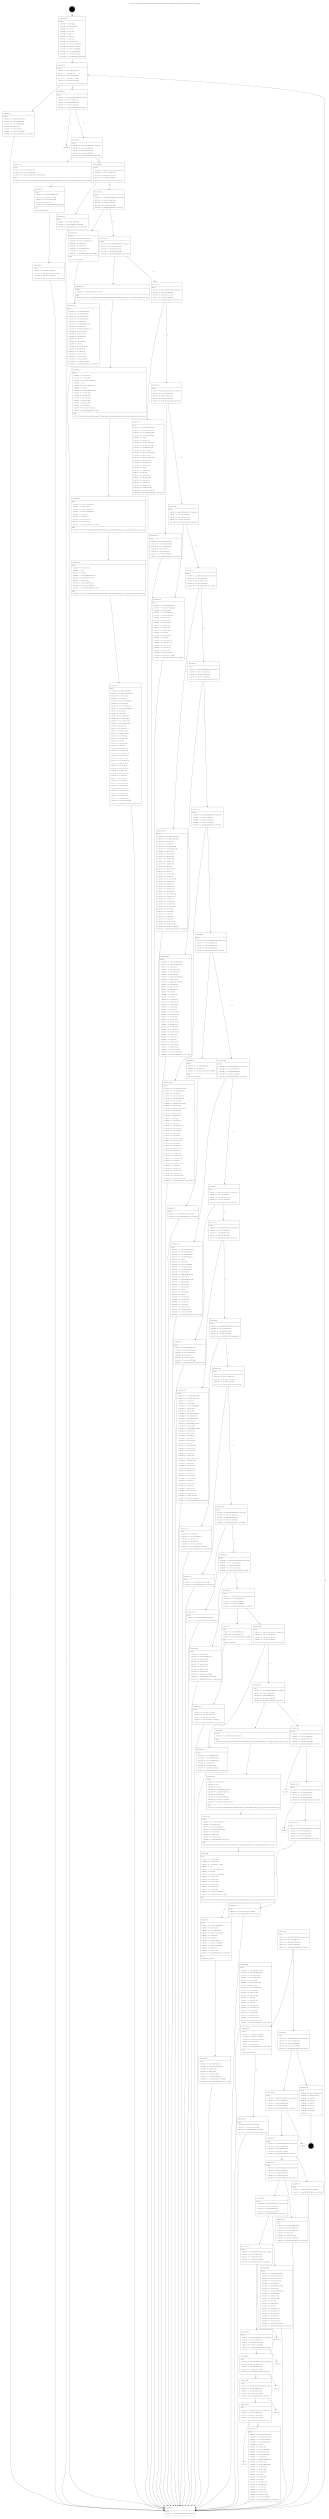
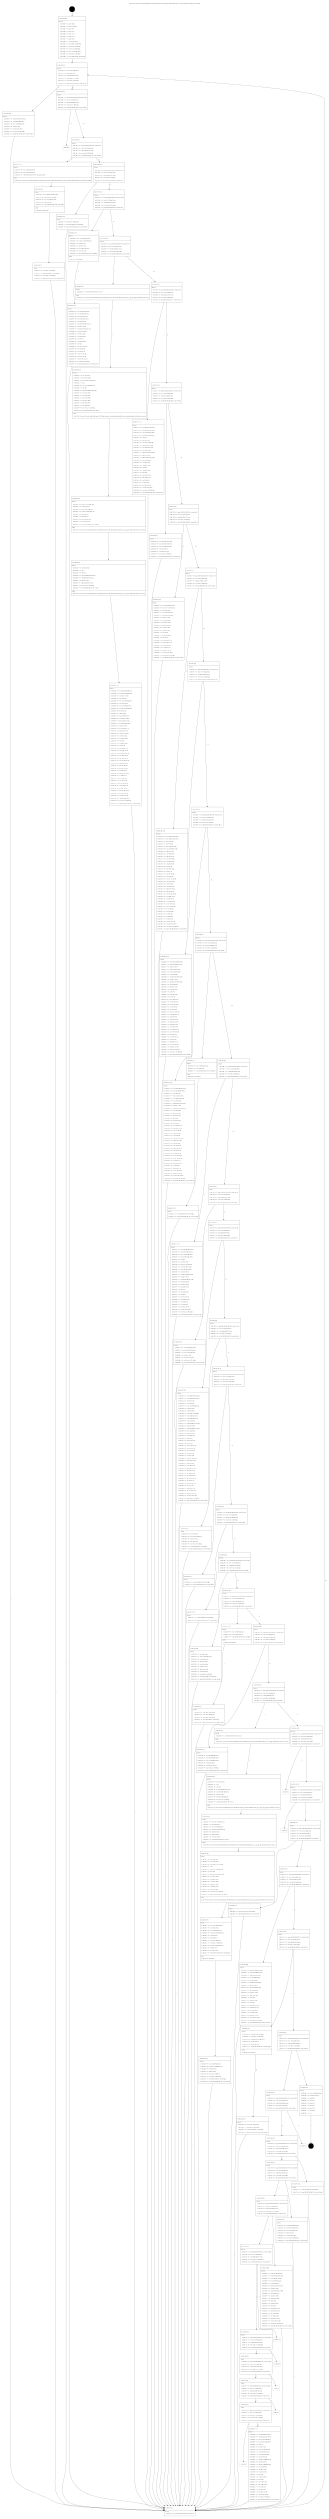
none -> (295, 1877)
